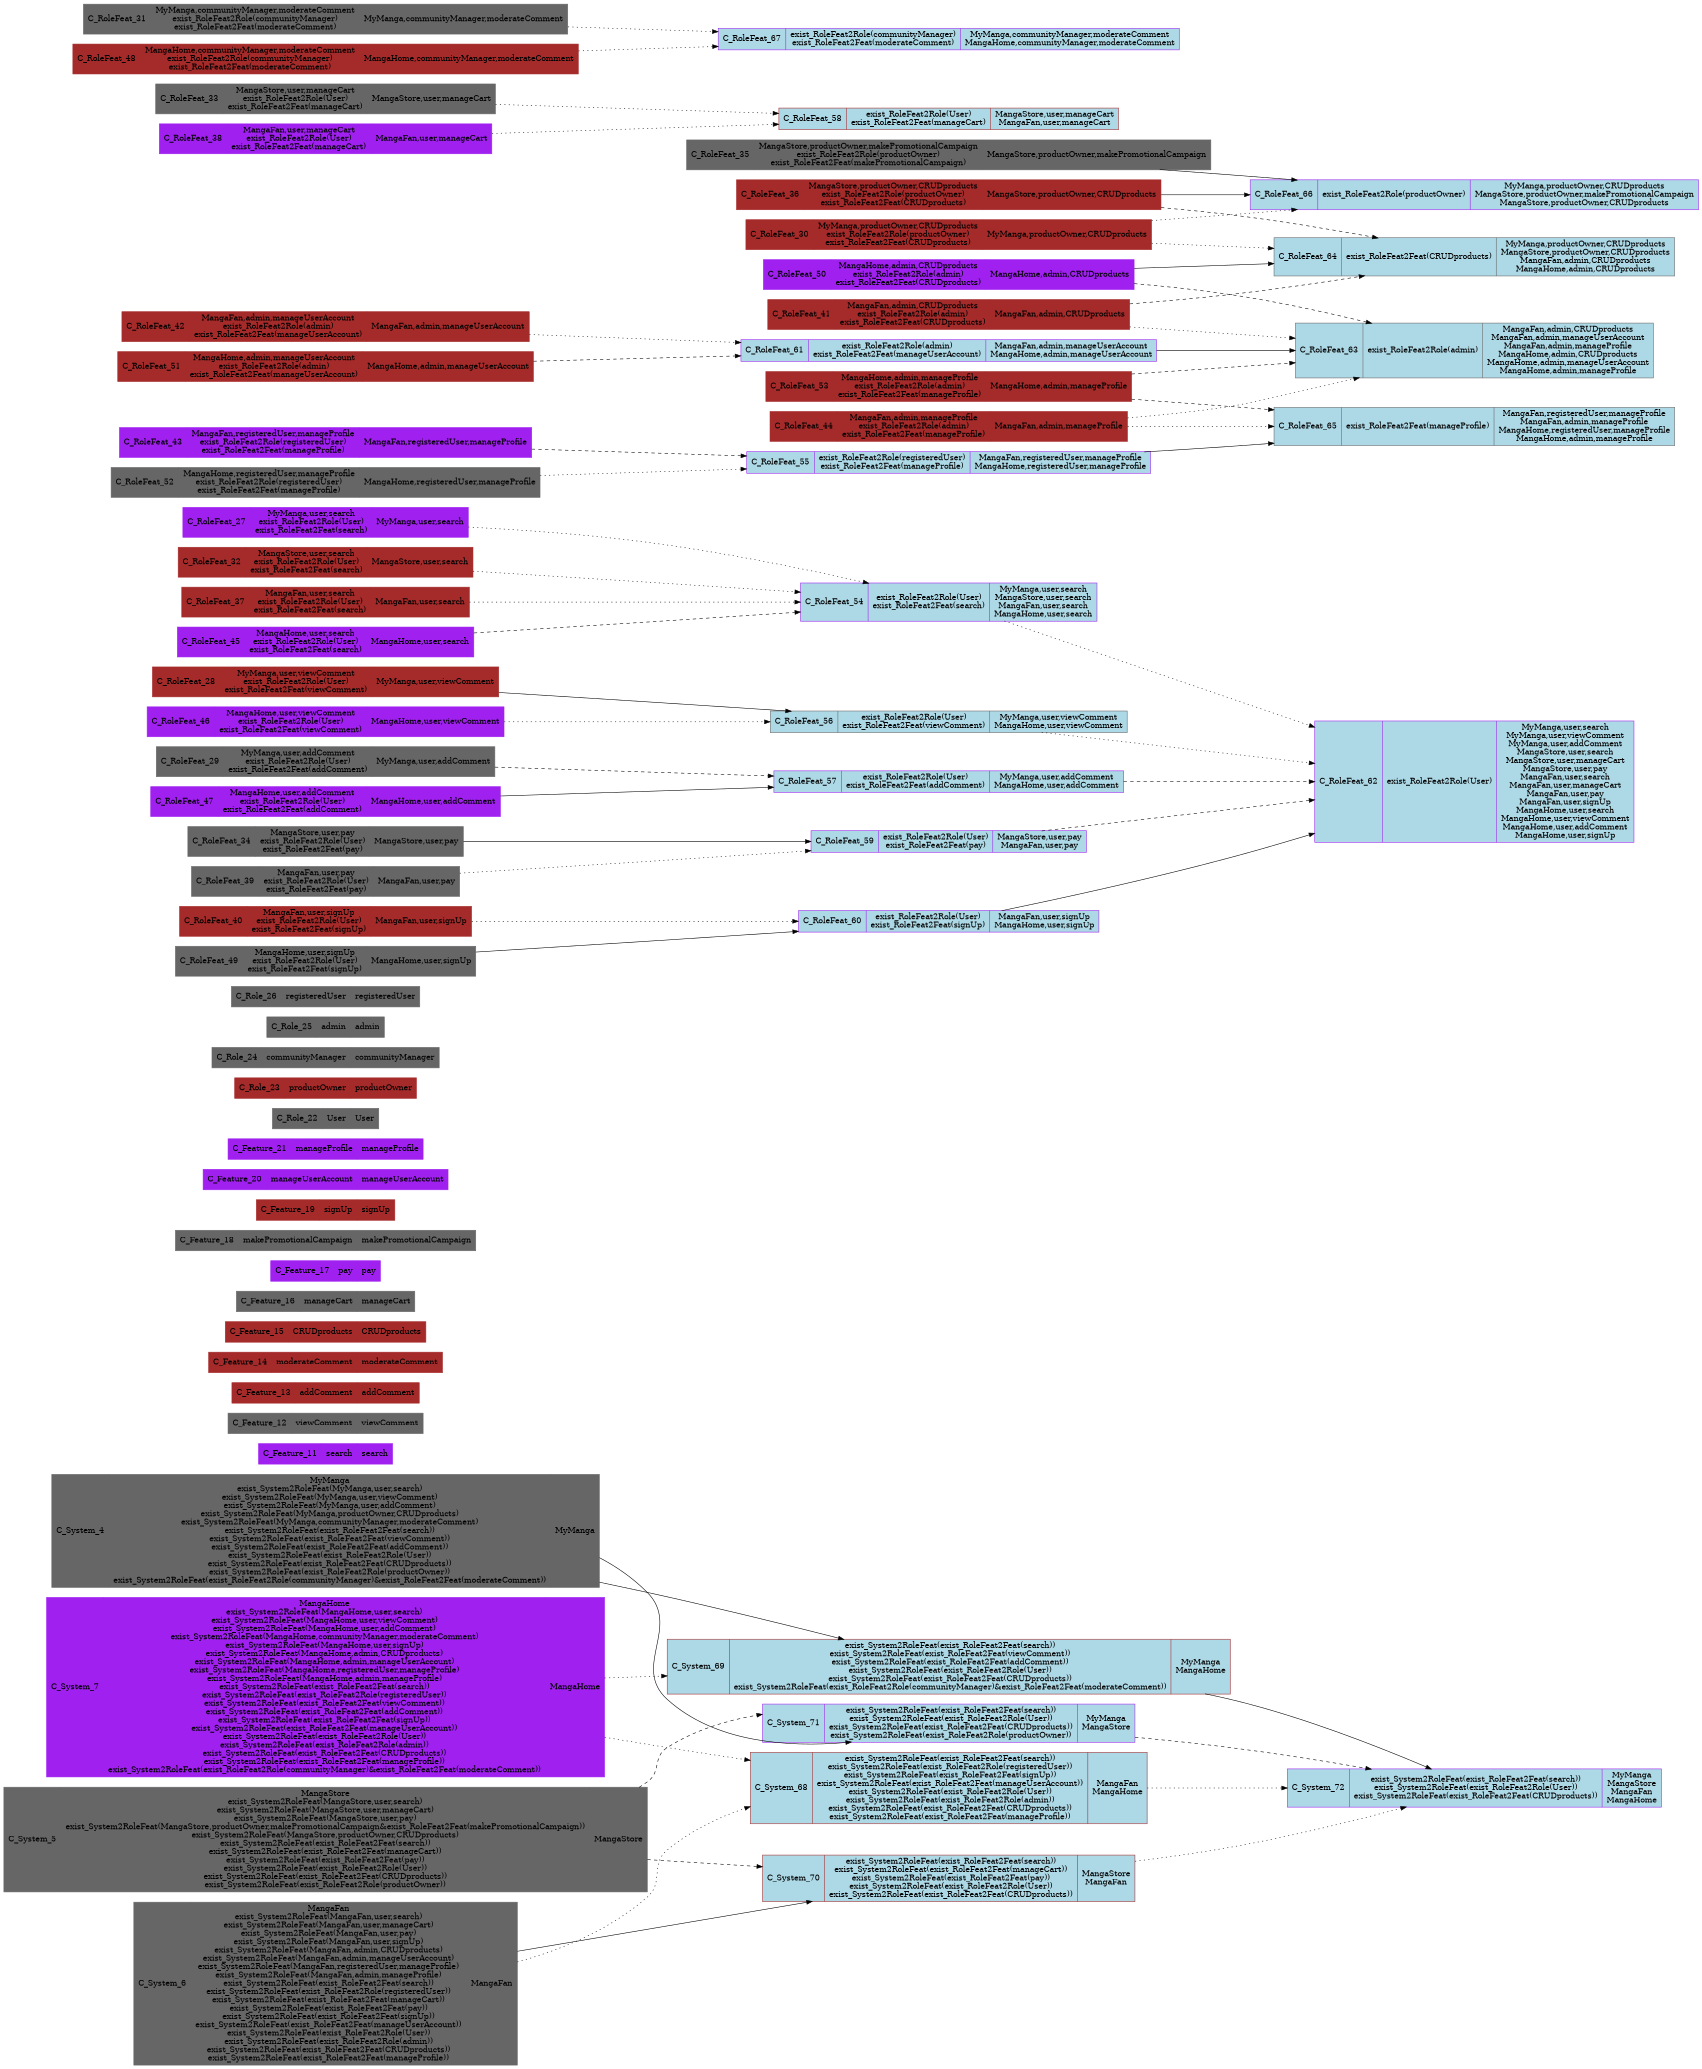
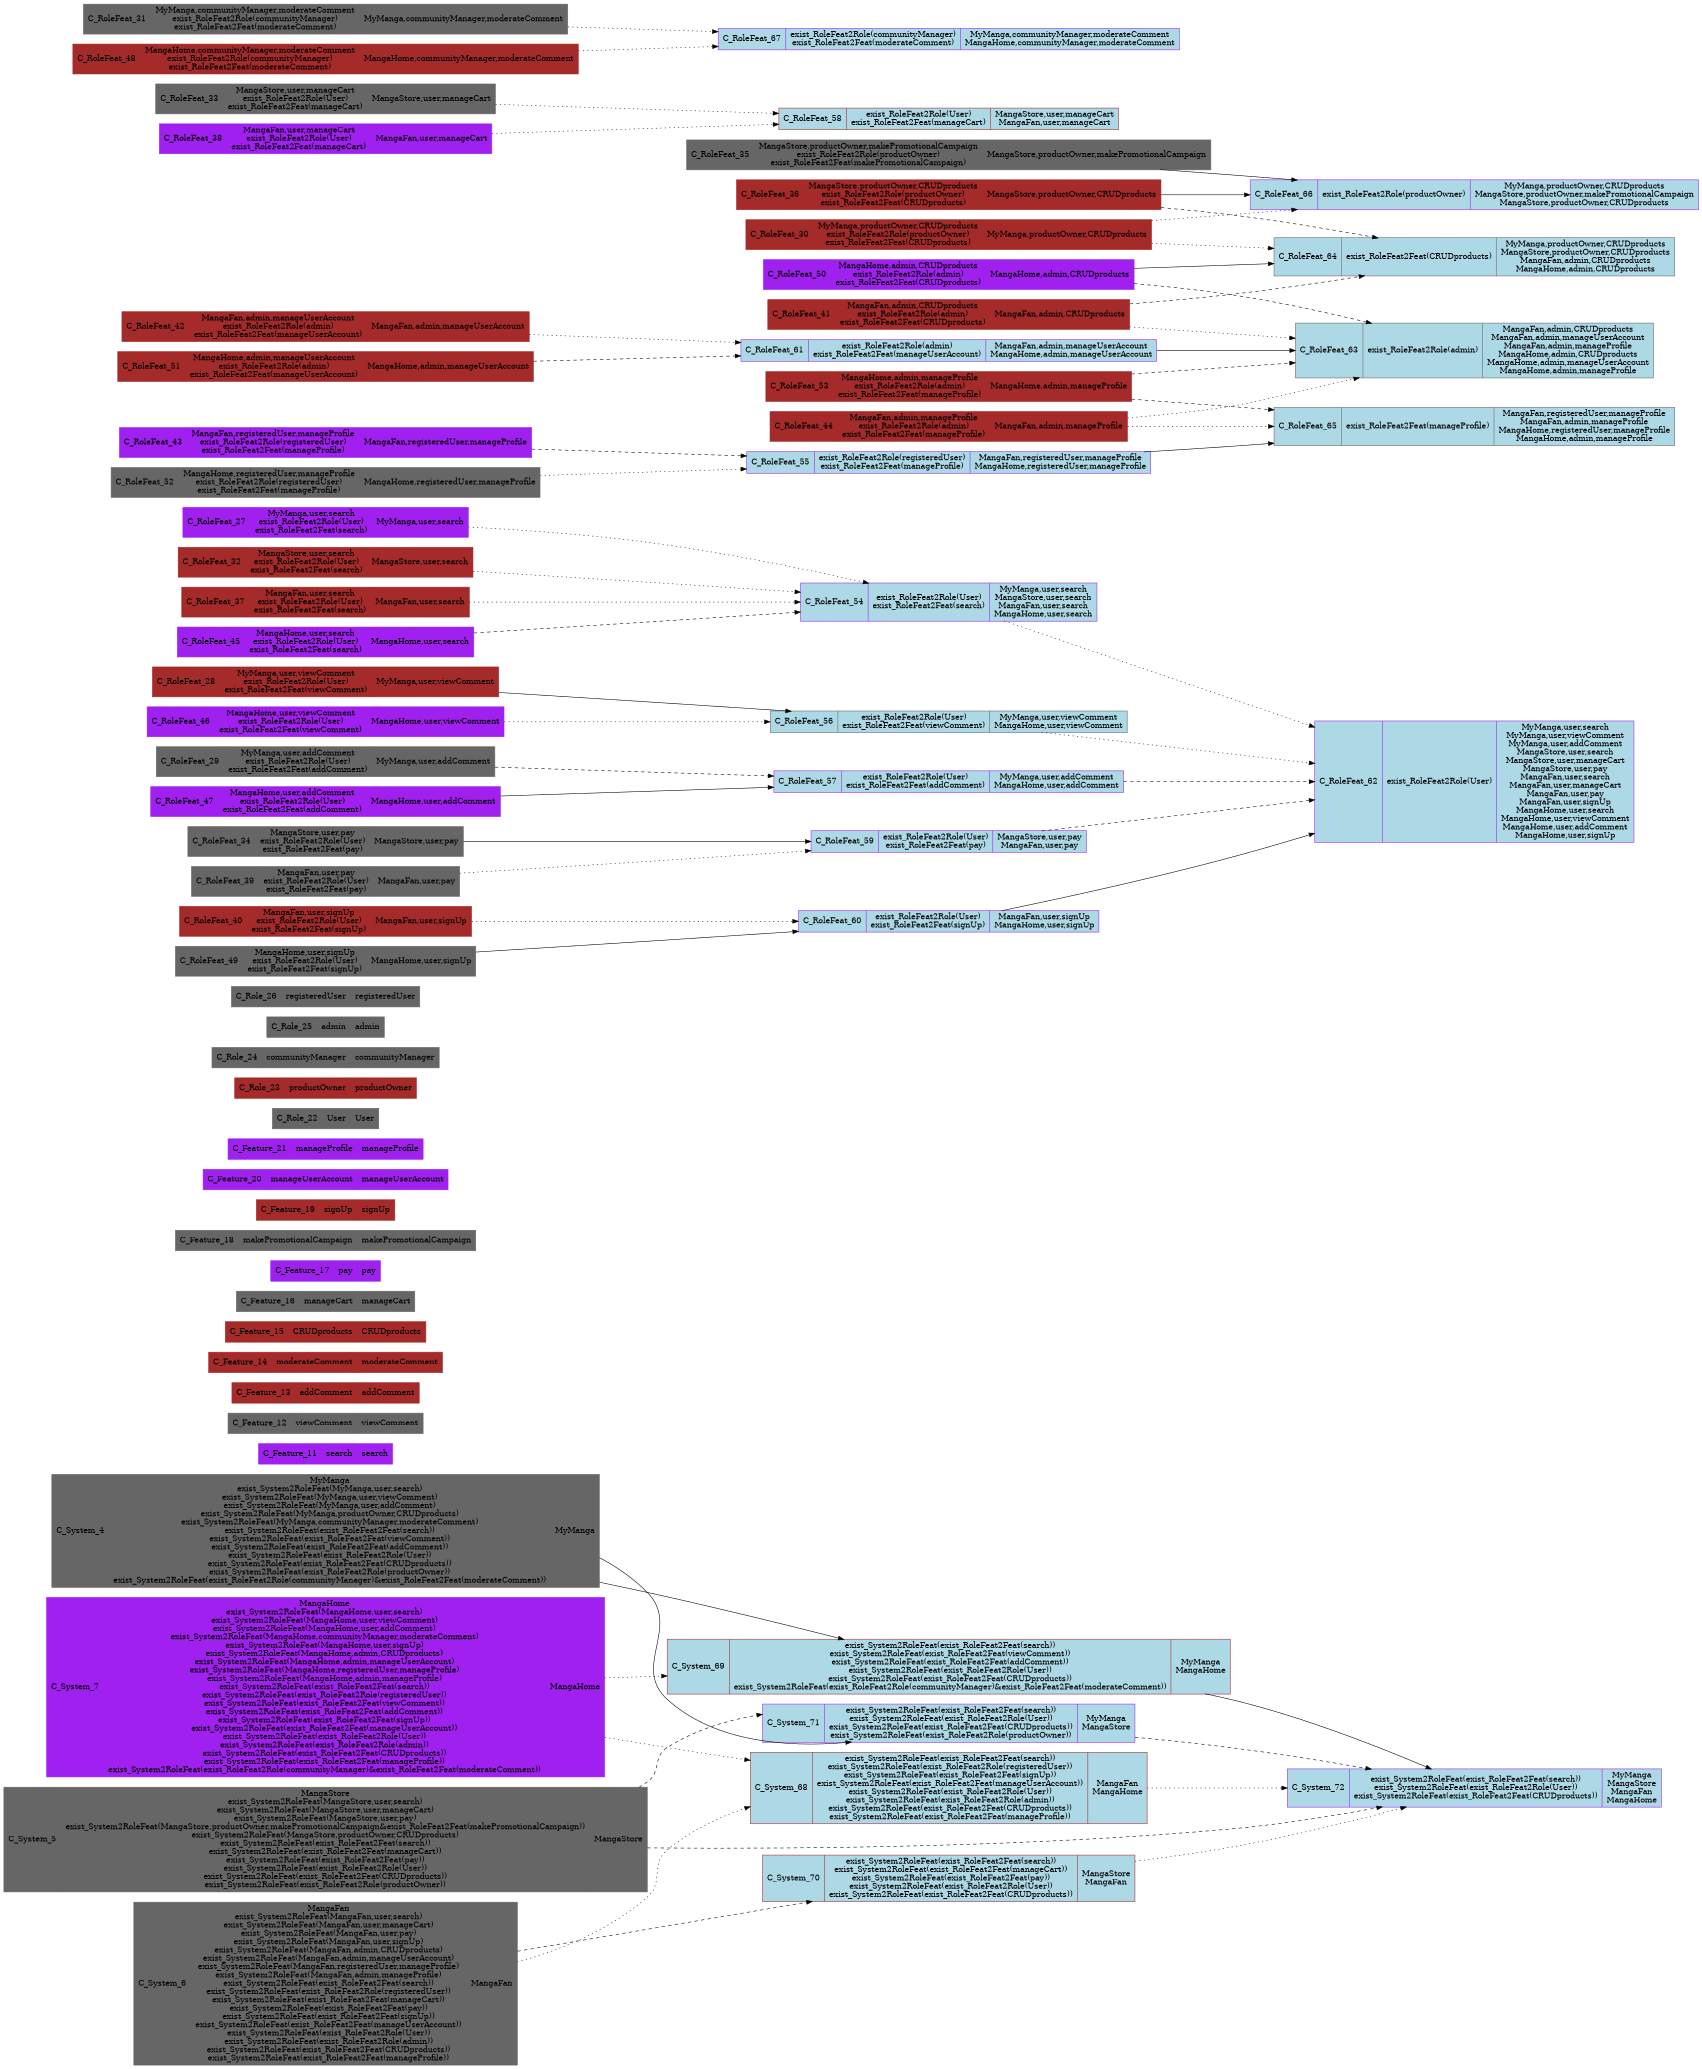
(702, 1863) -> (1013, 1843)
(662, 1927) -> (662, 1927)
